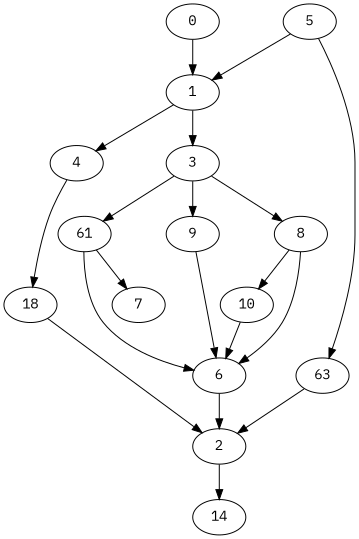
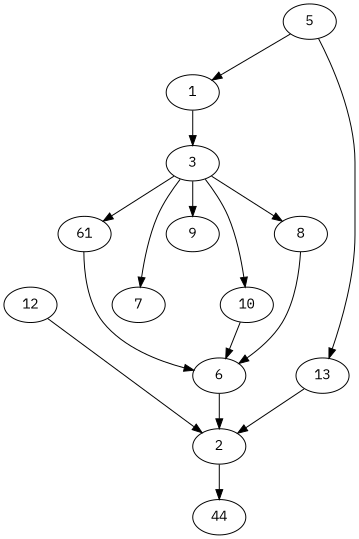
(193, 22) -> none
(77, 163) -> none
(109, 266) -> (154, 225)
(277, 266) -> (232, 225)
(205, 300) -> none
(30, 305) -> (30, 305)
(323, 376) -> (323, 376)
(219, 517) -> (219, 517)
